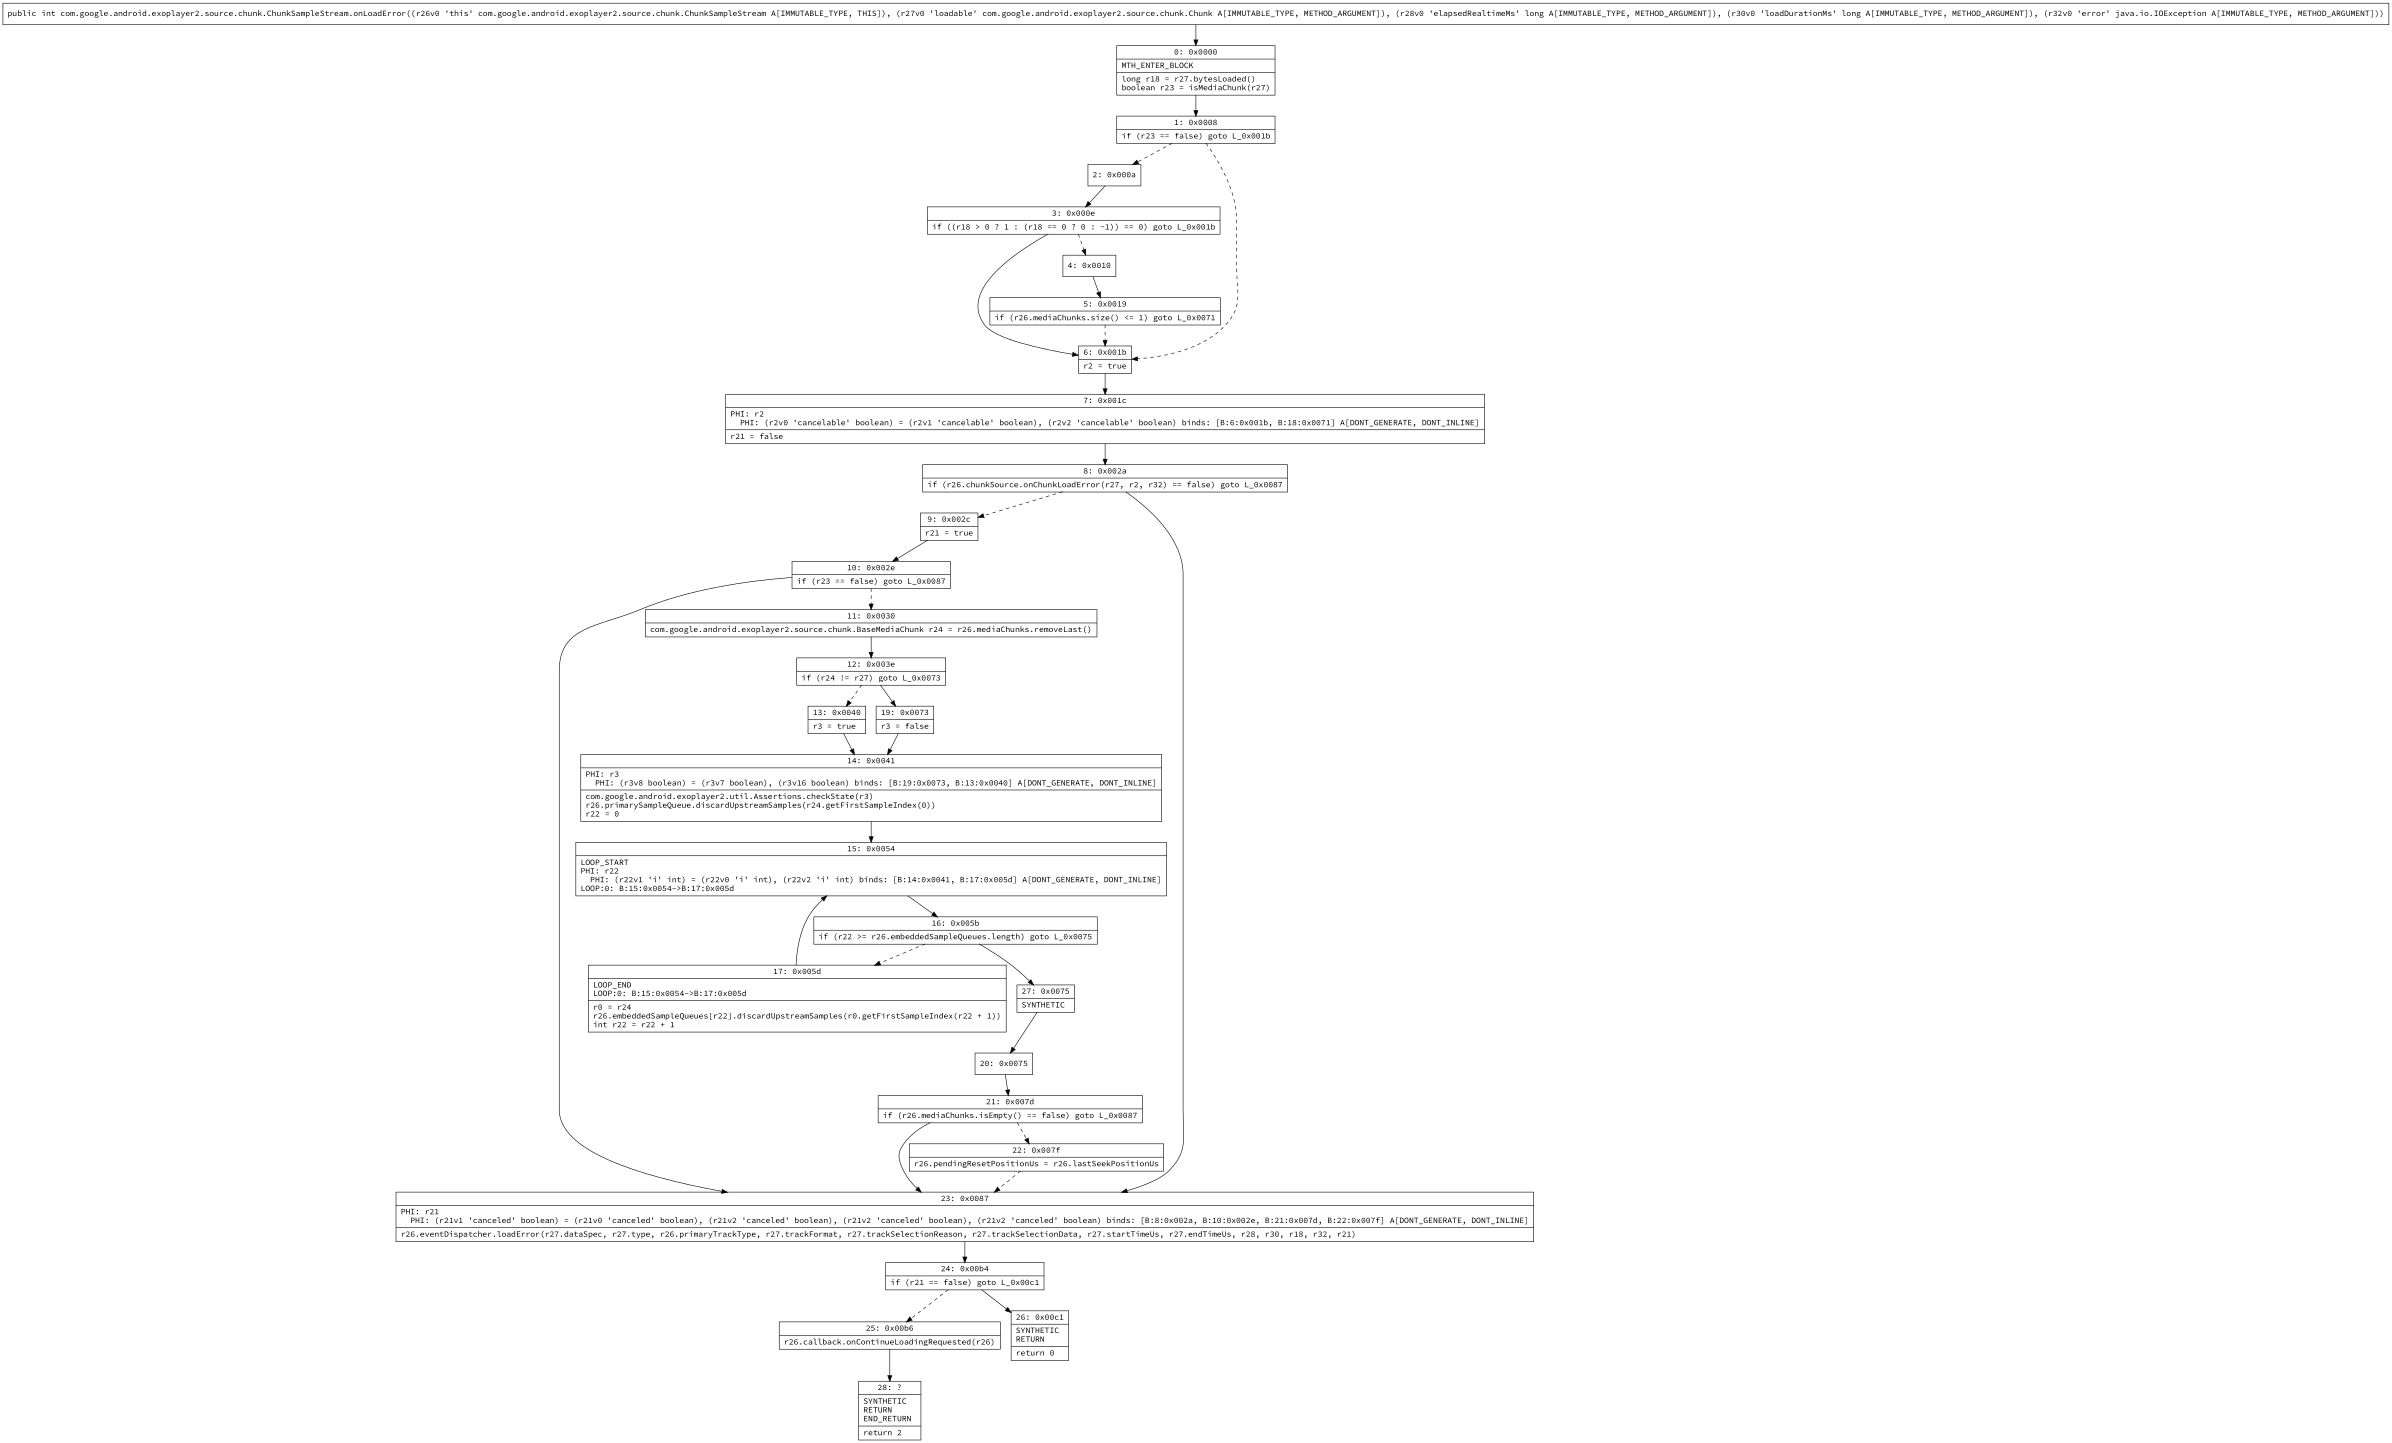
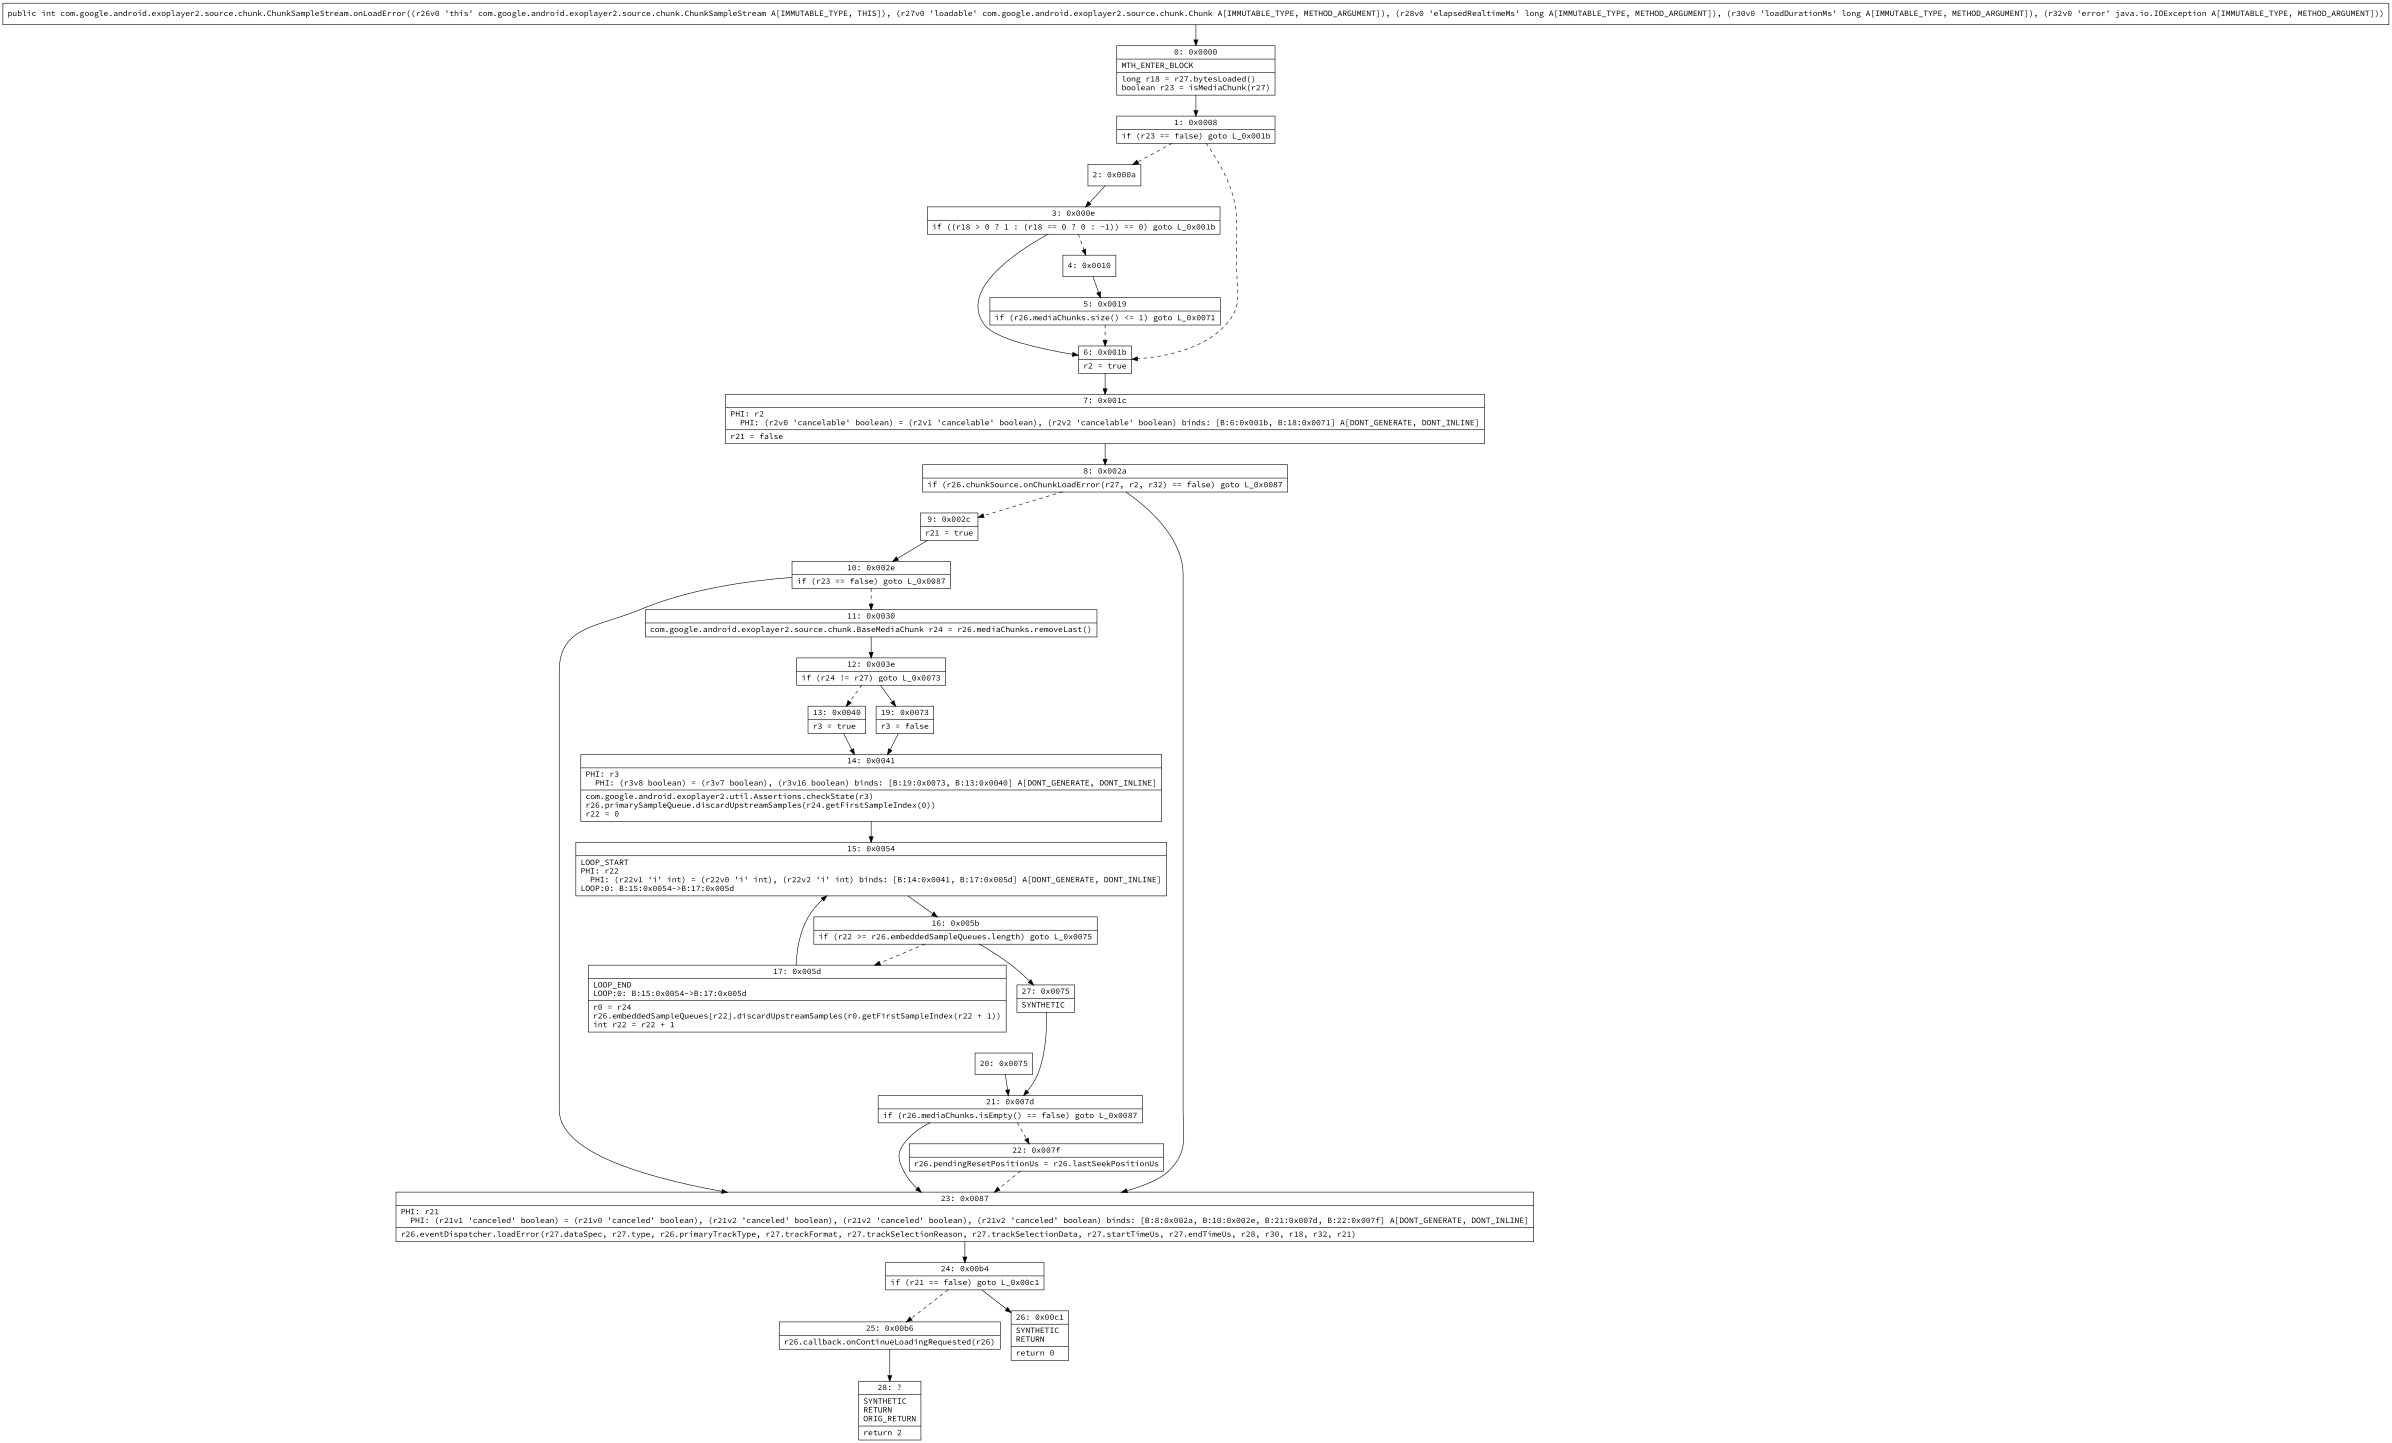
(1025, 1030) -> (1044, 1054)
(887, 1419) -> (890, 1419)
